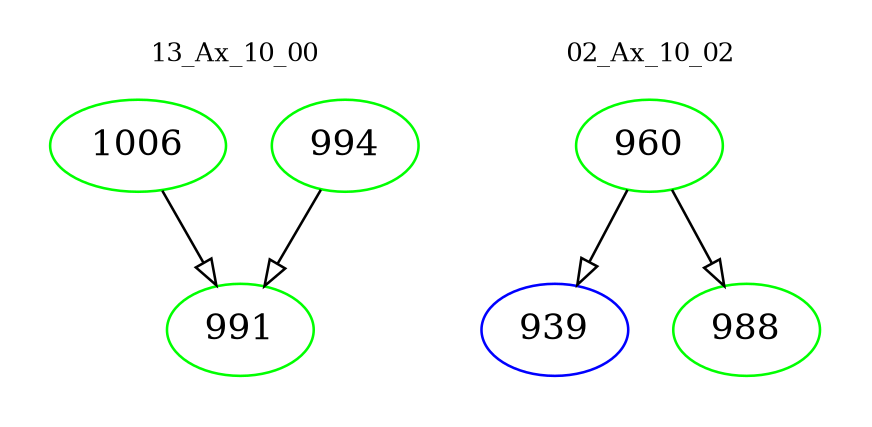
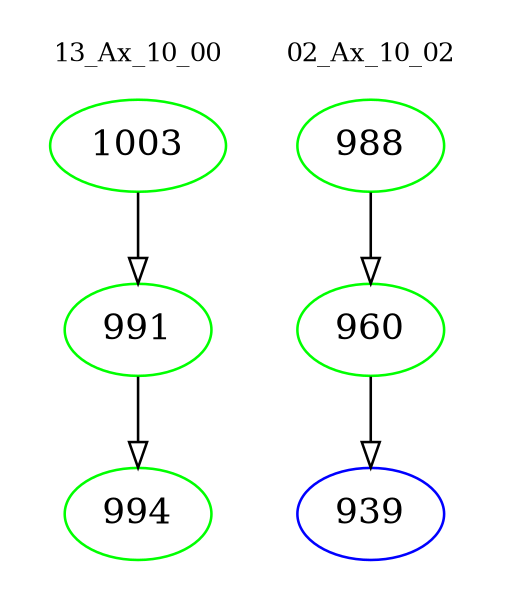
(138, 146) -> (138, 146)
(692, 226) -> (371, 225)
(299, 227) -> (138, 409)
